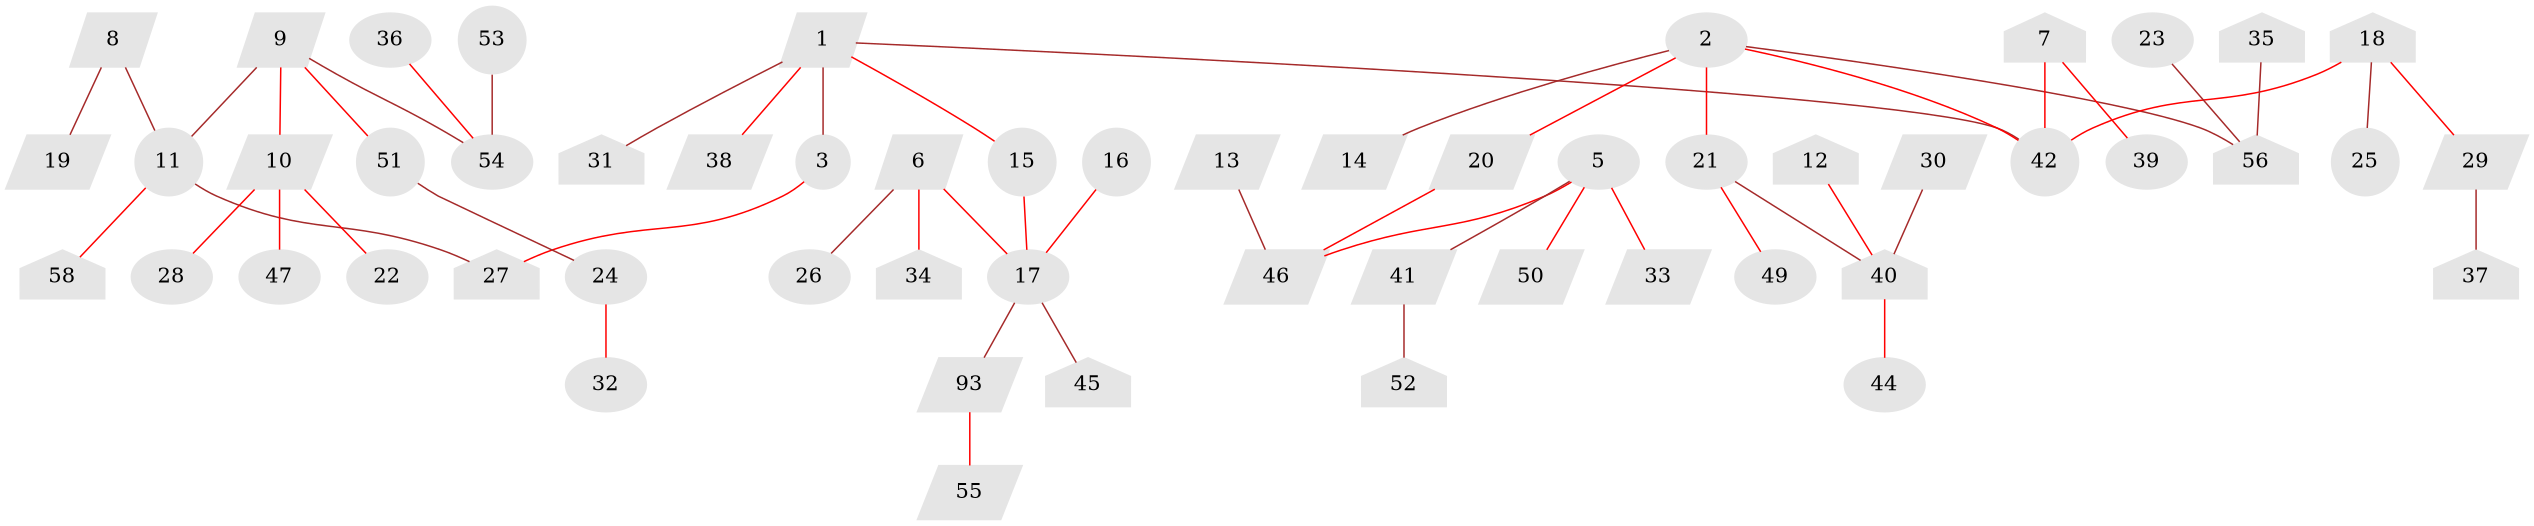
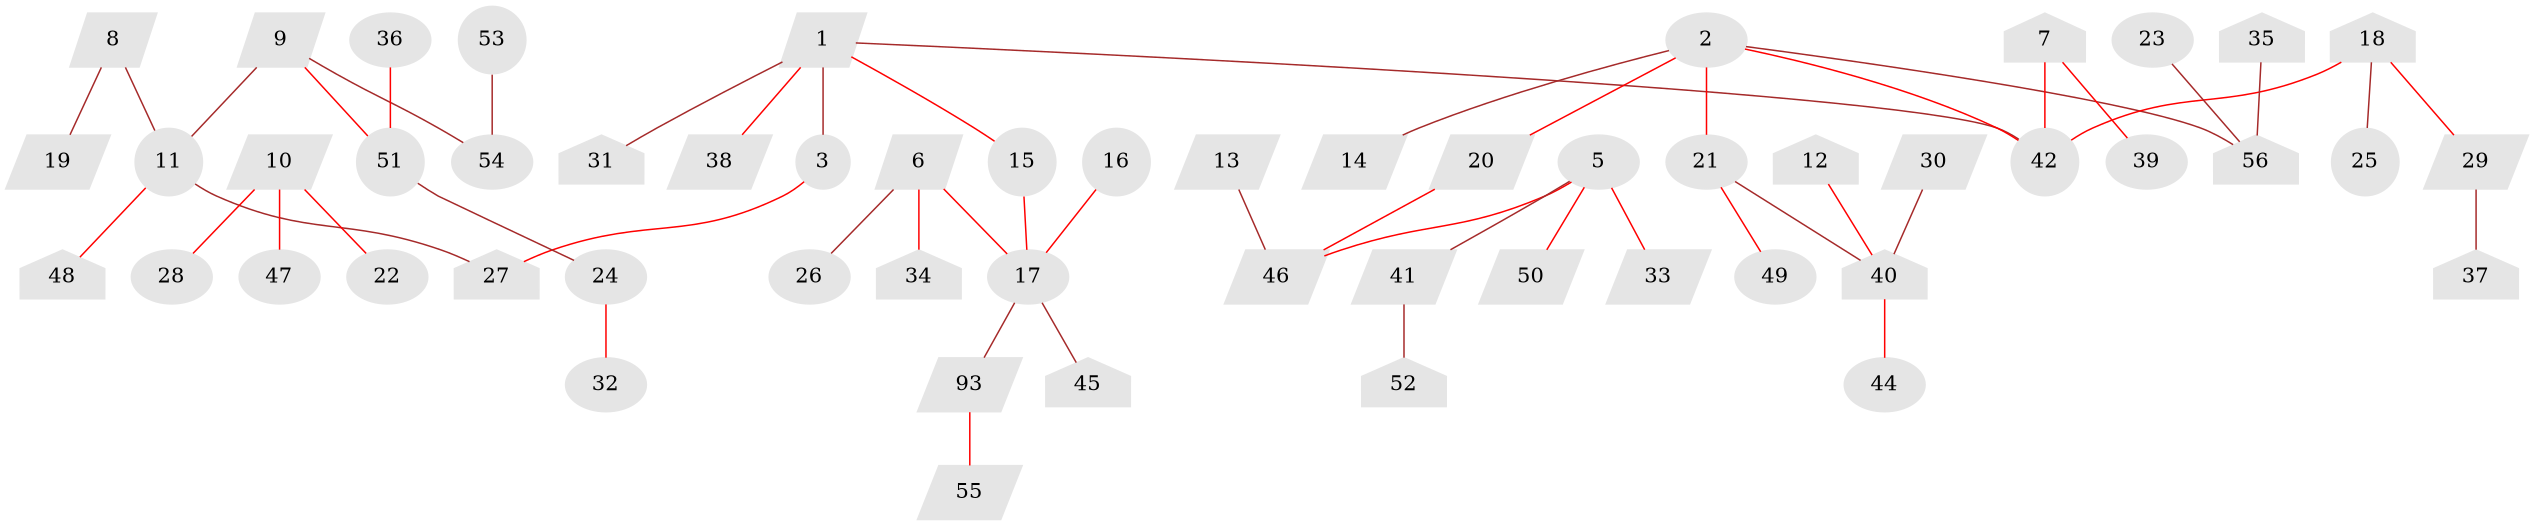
(280, 101) -> none
(441, 101) -> (390, 92)
(62, 277) -> (62, 277)
